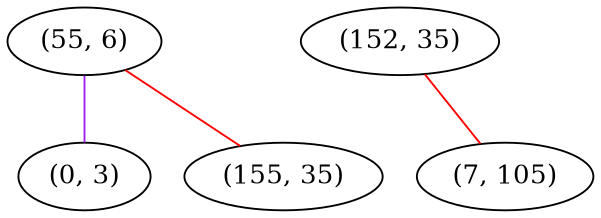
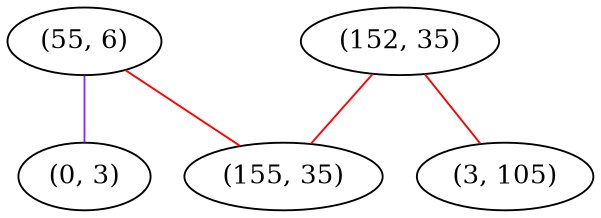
none -> (342, 109)
(505, 177) -> (505, 177)
